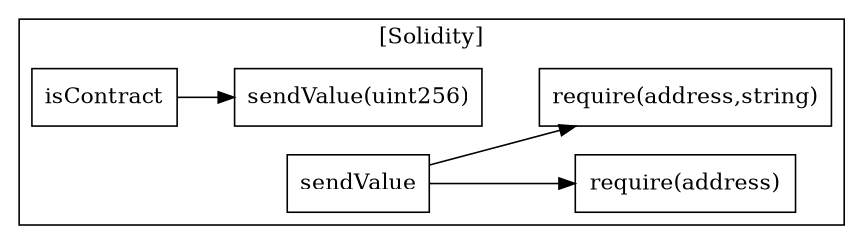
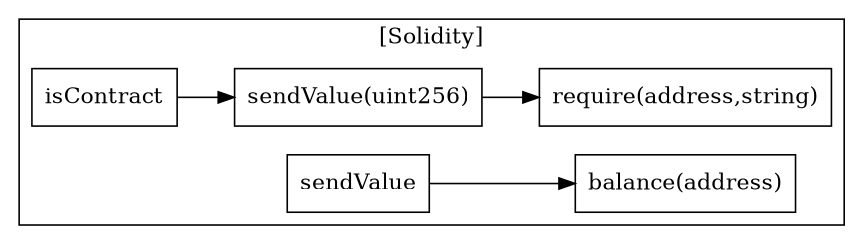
(495, 148) -> (503, 97)
(685, 184) -> (685, 184)
